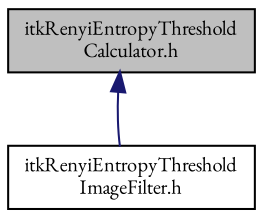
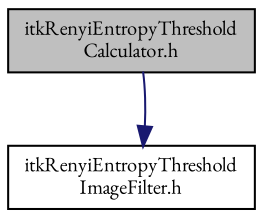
(118, 119) -> (145, 99)
